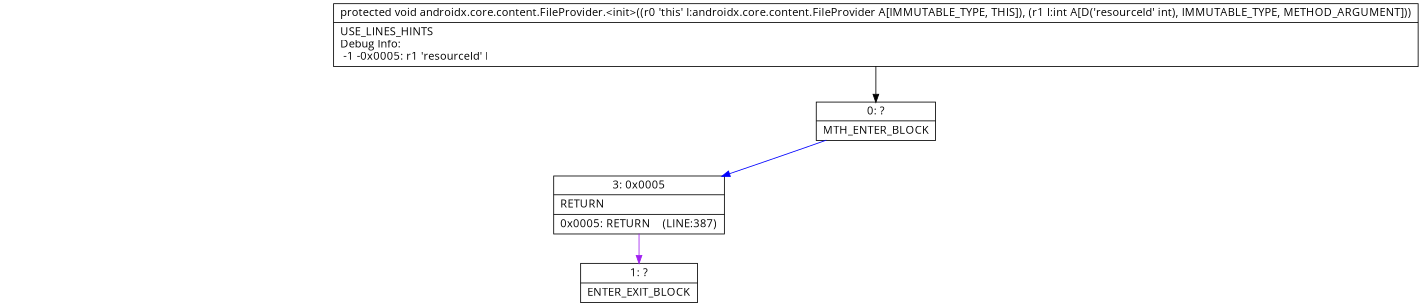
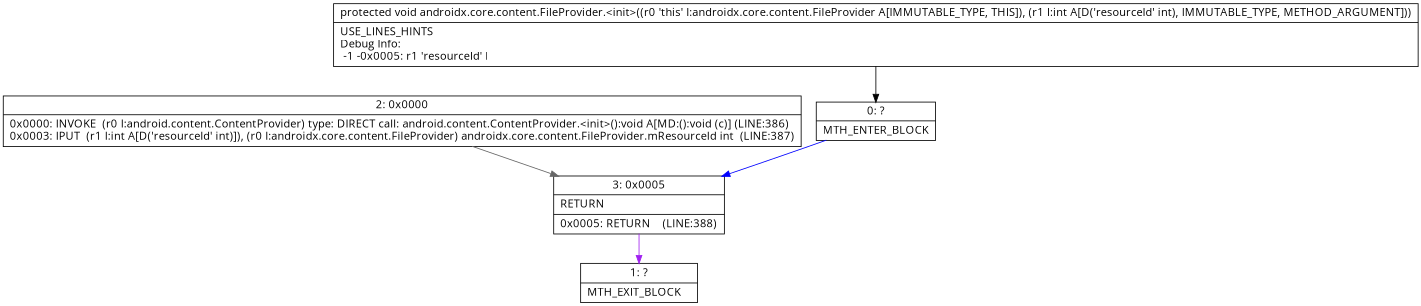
none -> (402, 121)
(639, 224) -> (639, 224)
(639, 292) -> (634, 292)
